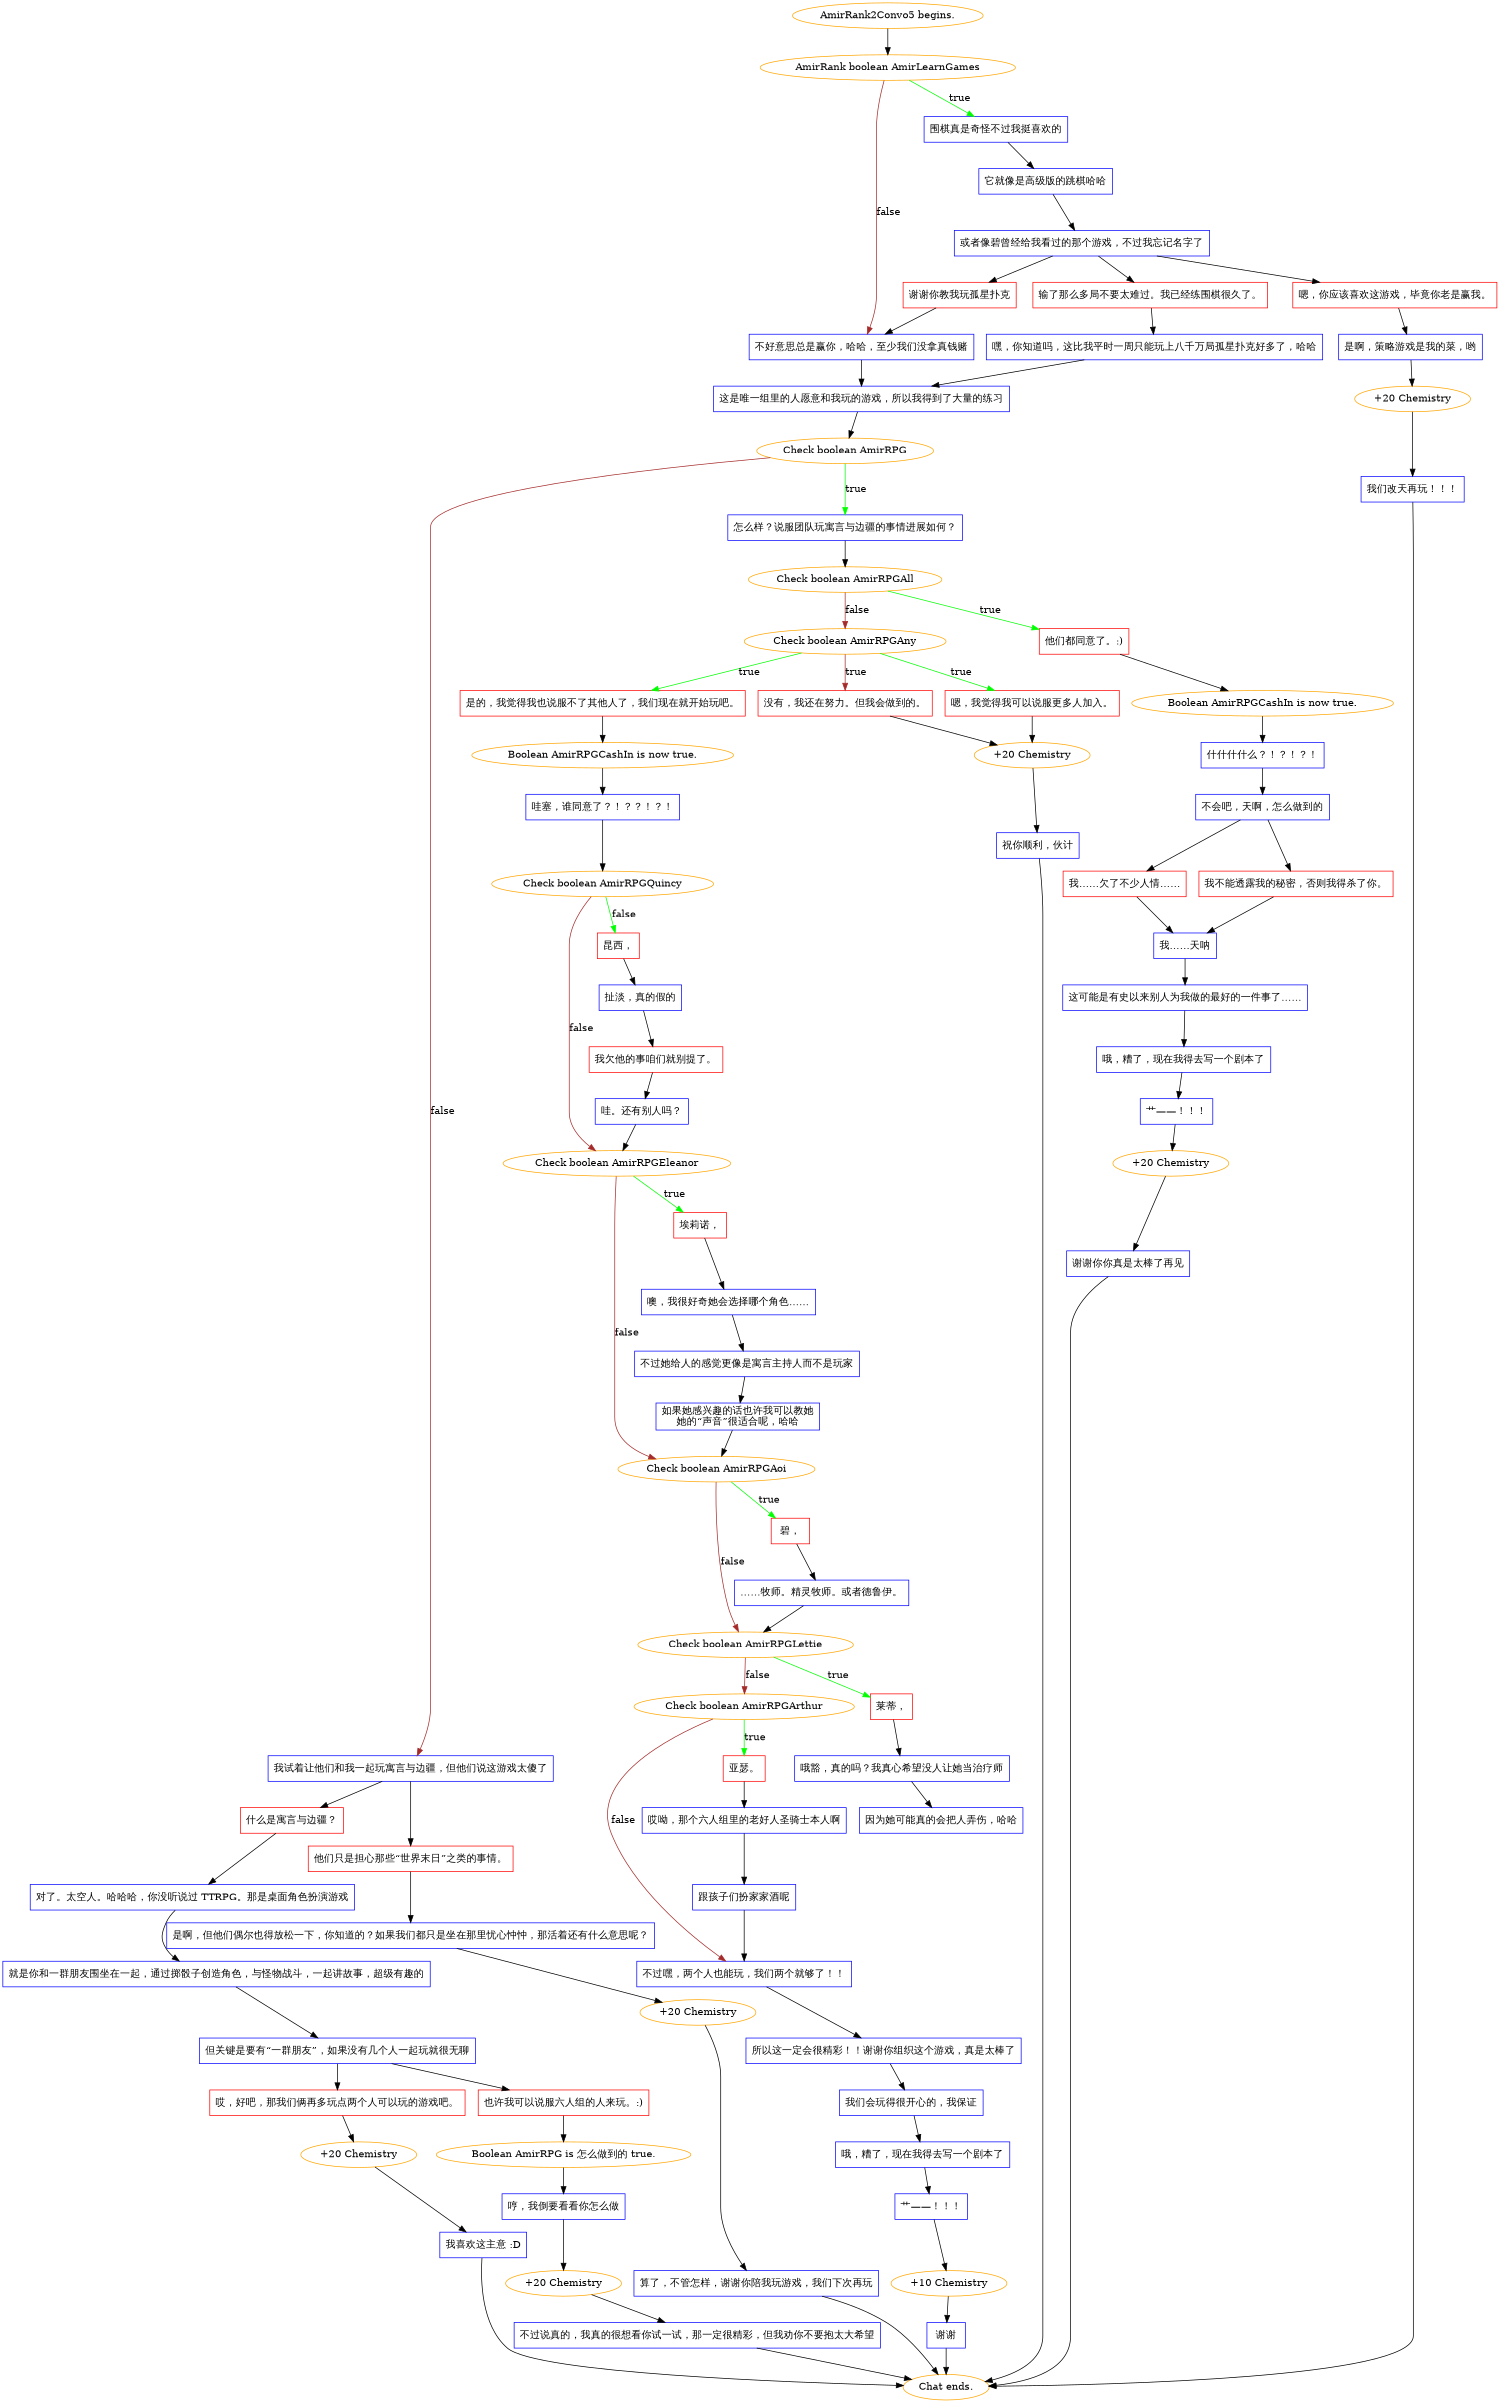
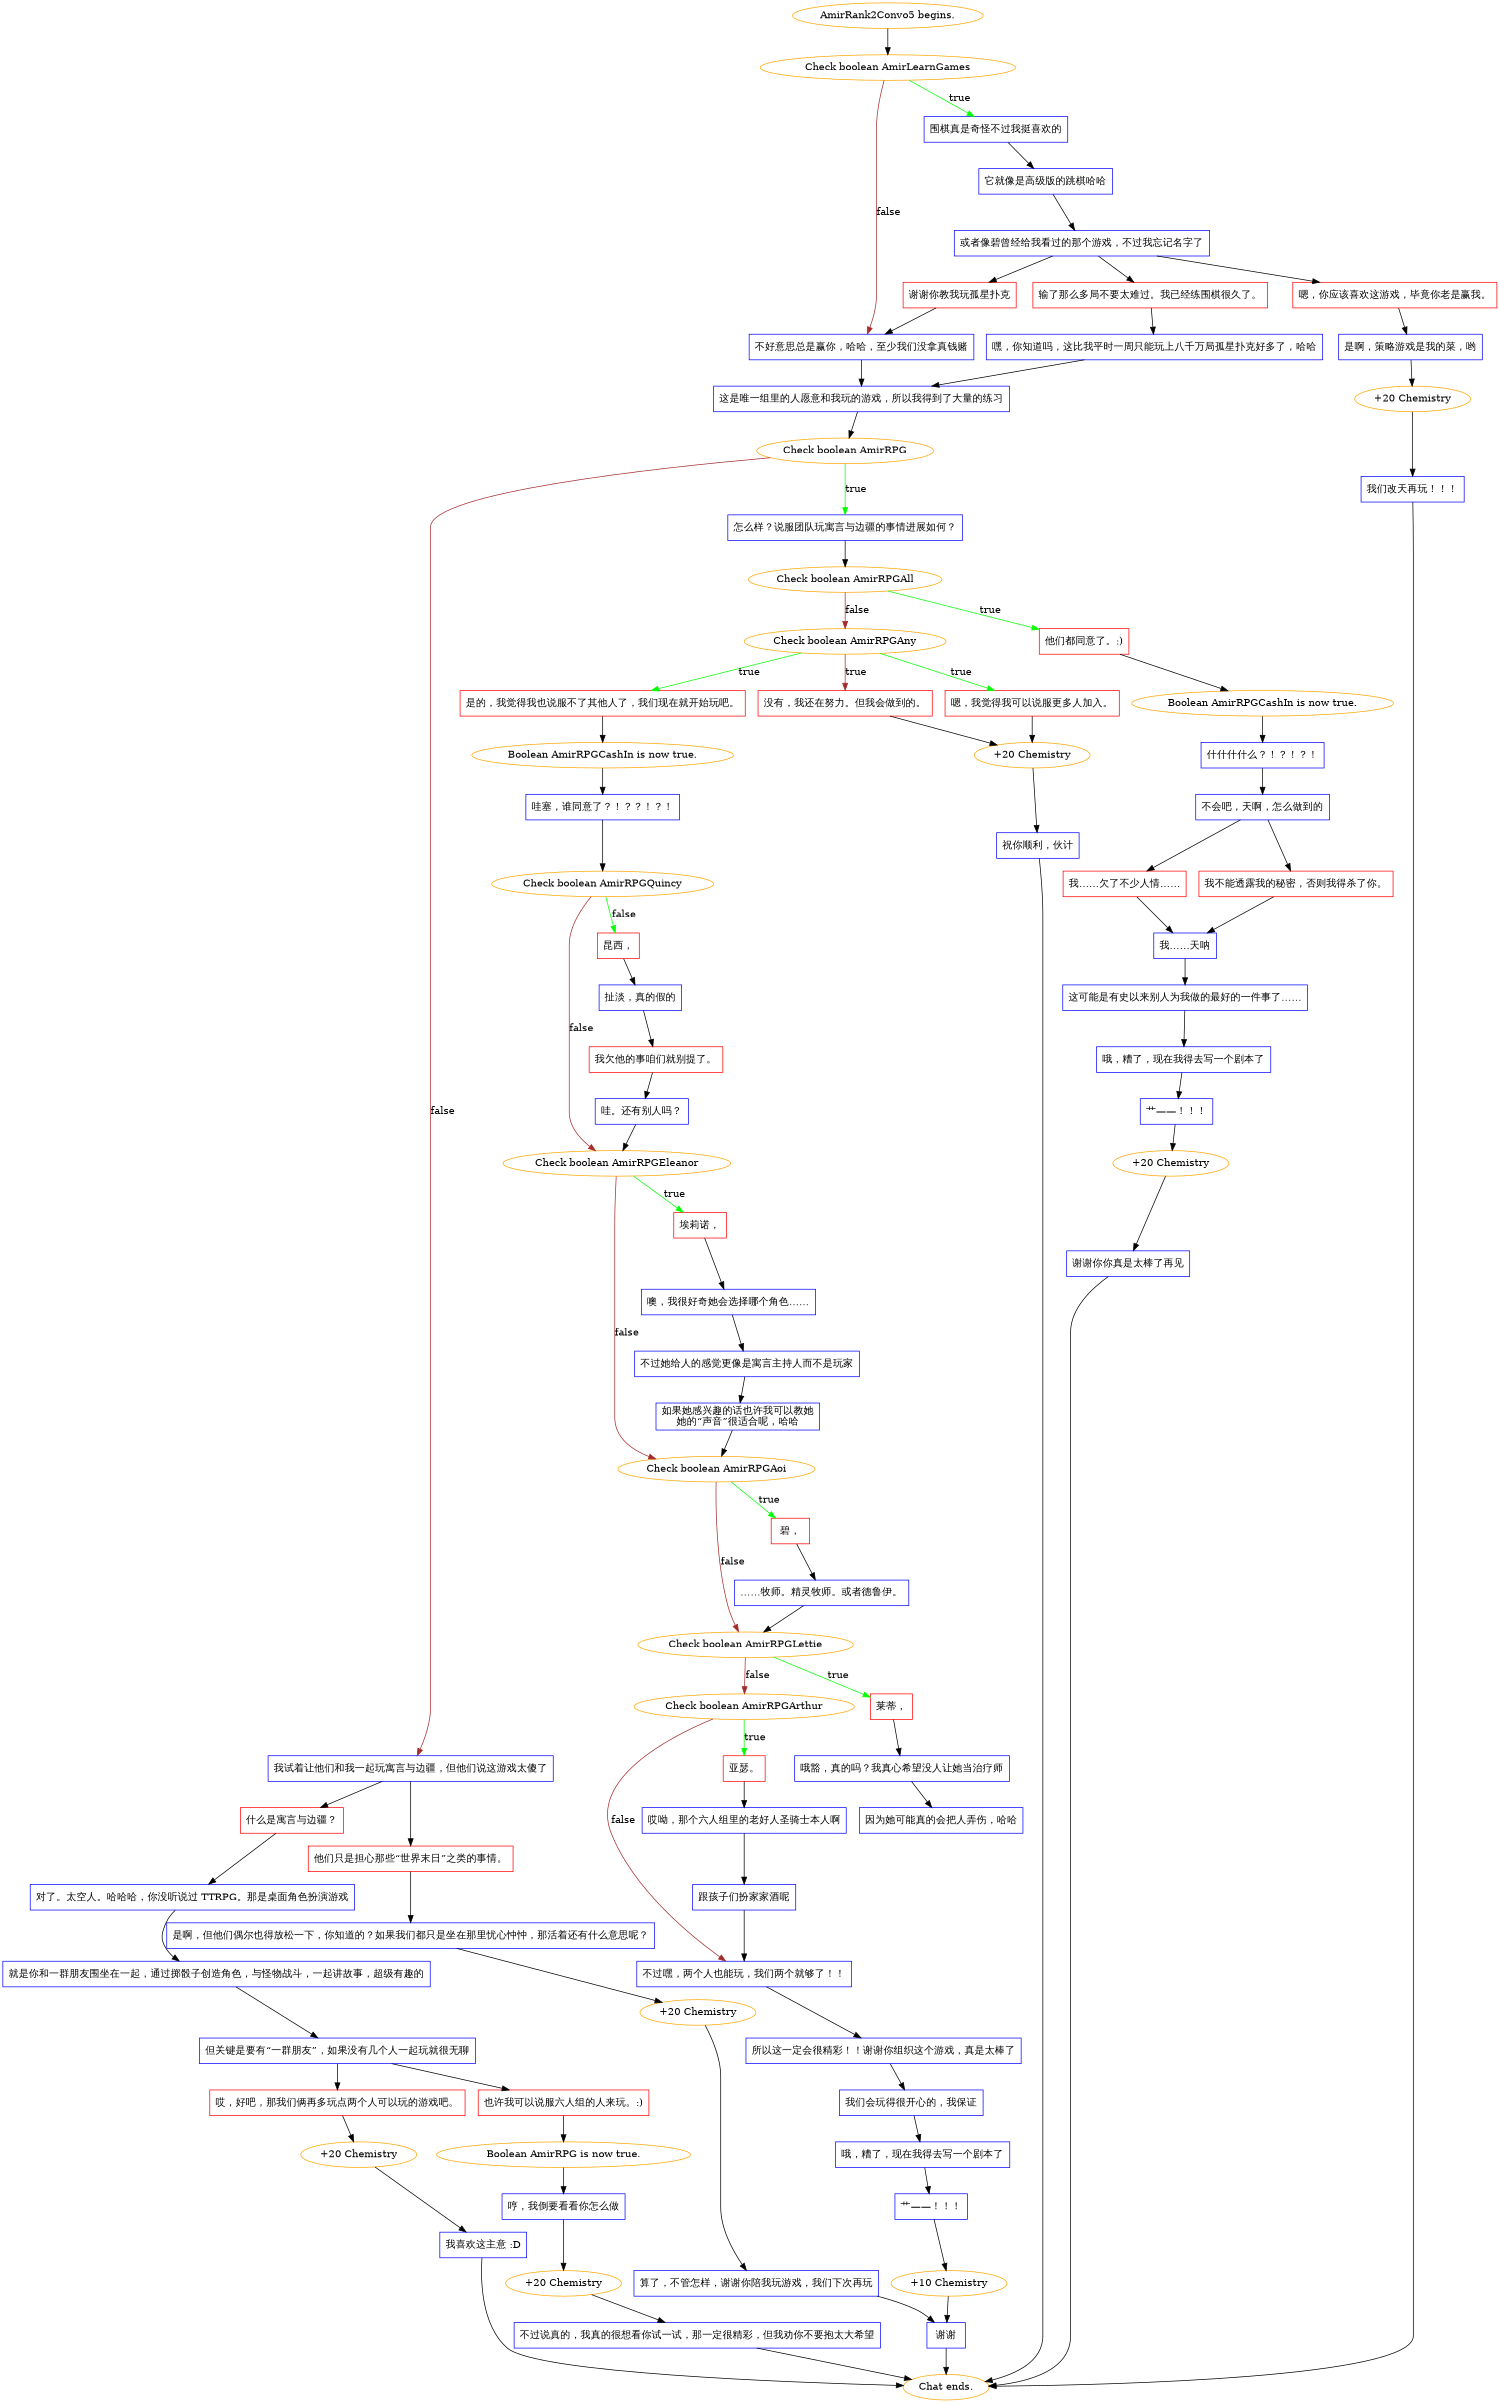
(888, 68) -> (888, 68)
(564, 2155) -> (564, 2155)
(885, 2322) -> (904, 2305)
